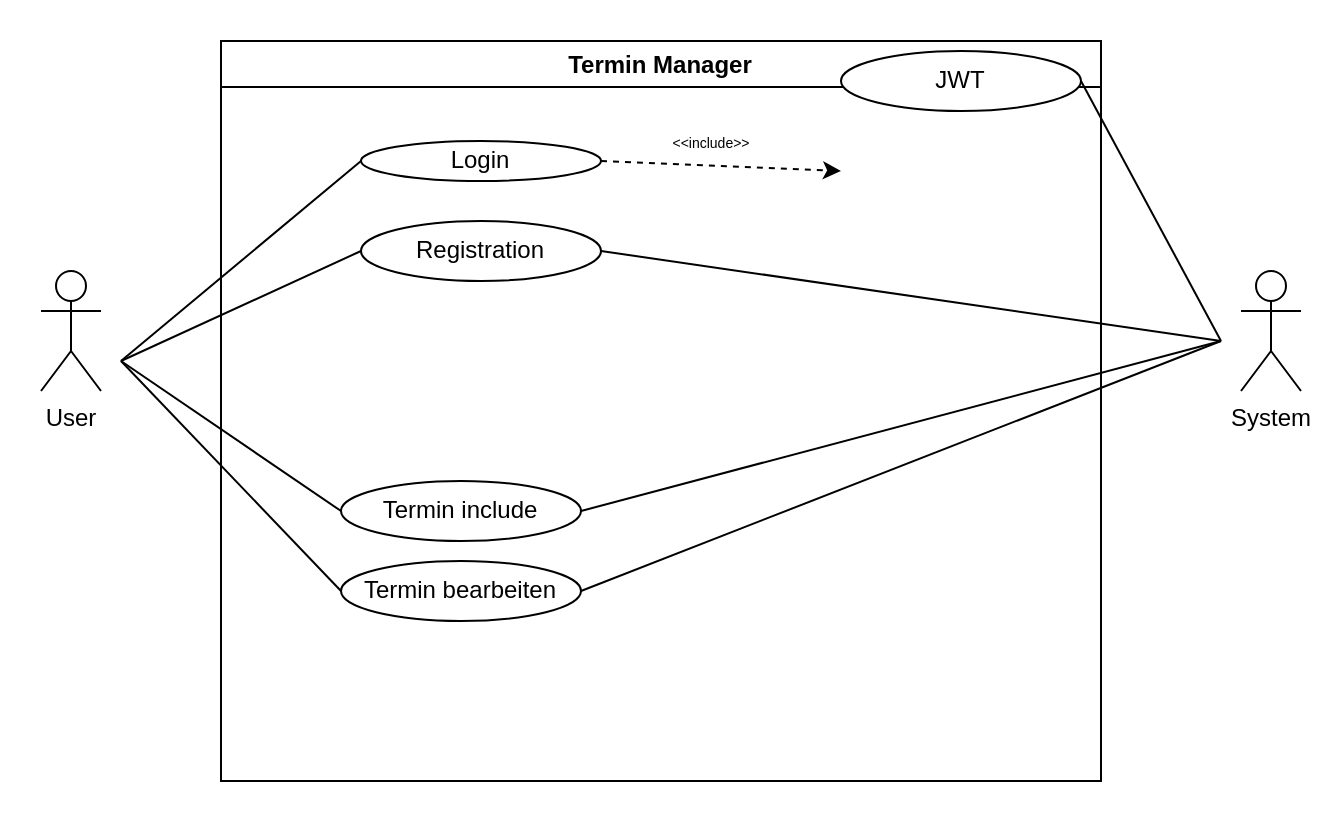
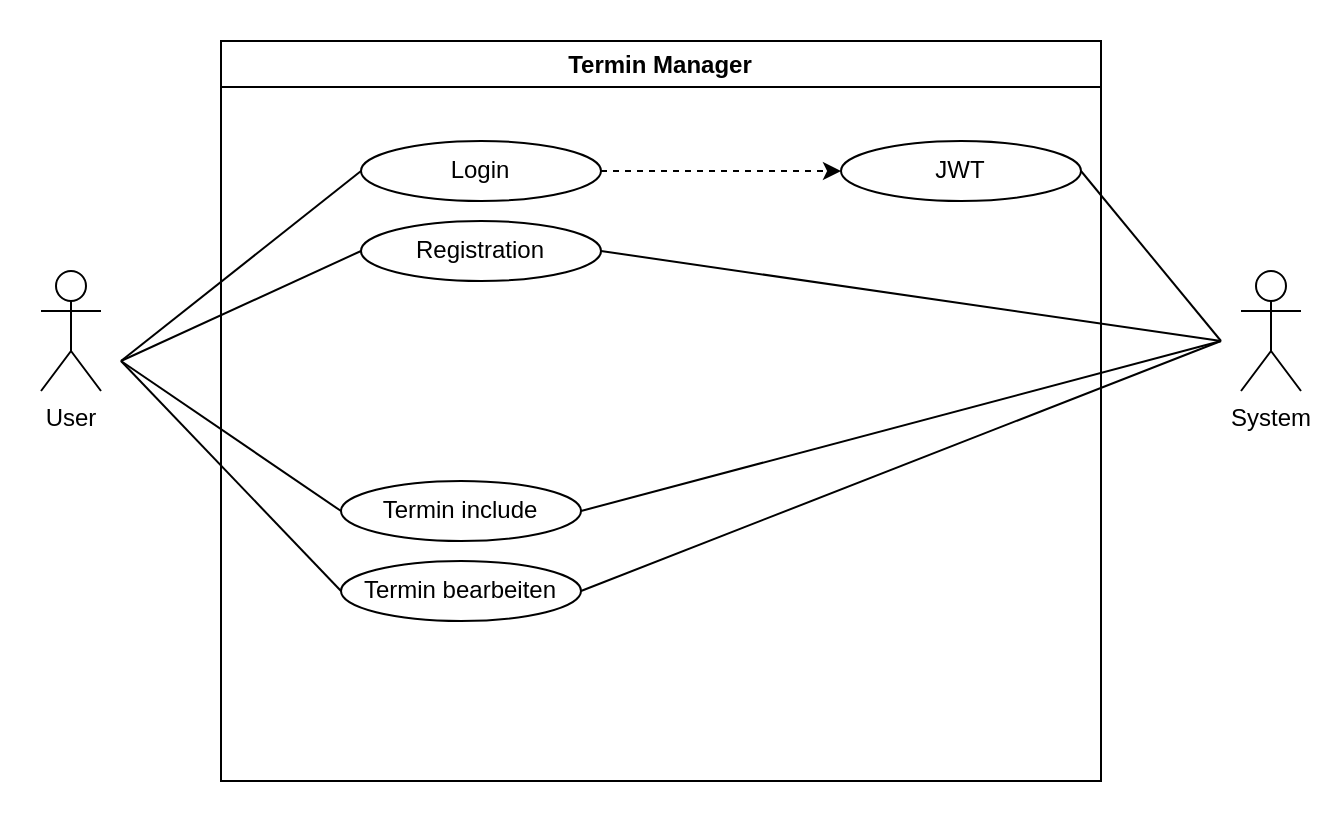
(961, 81) -> (961, 171)
(711, 141) -> none
(481, 161) -> (481, 171)
